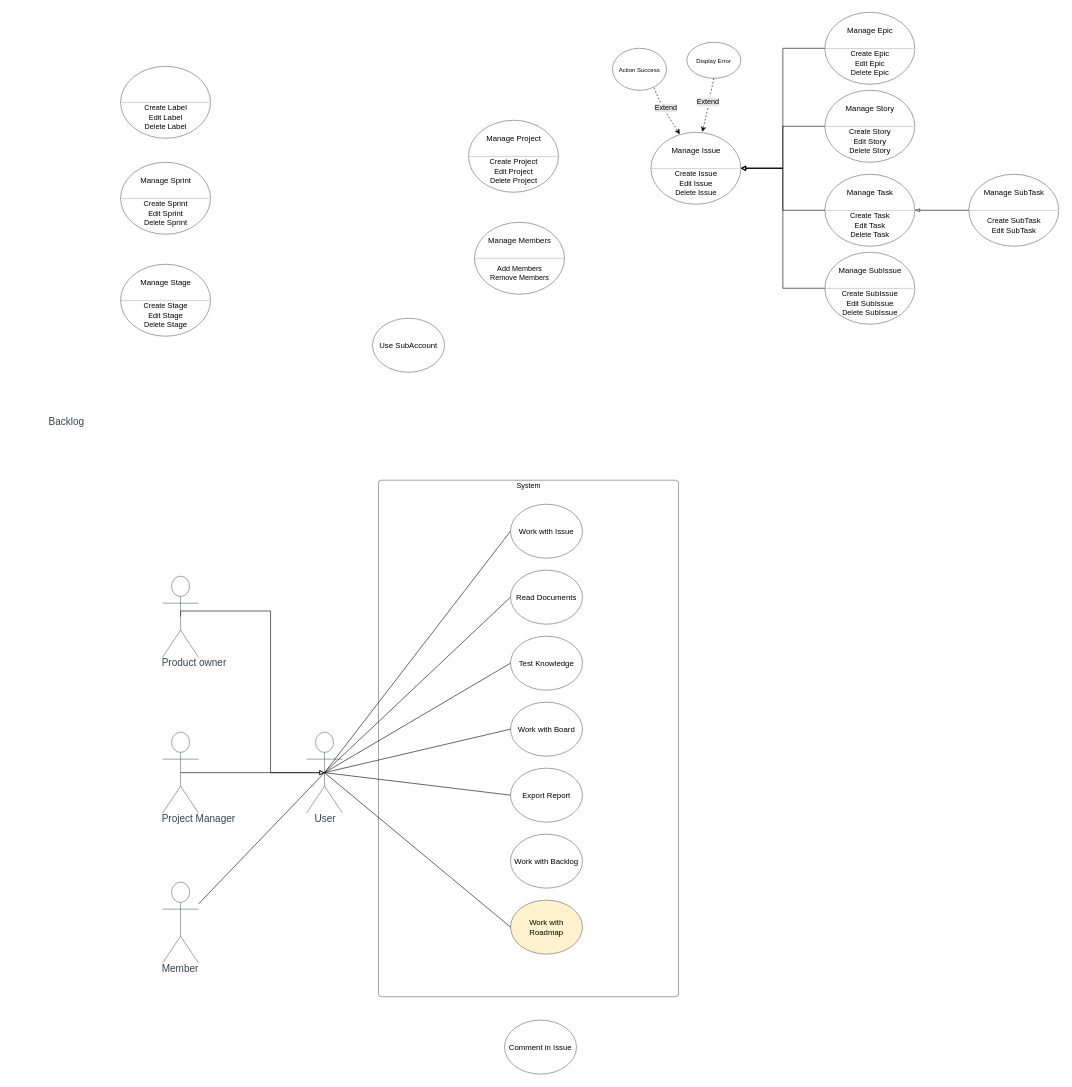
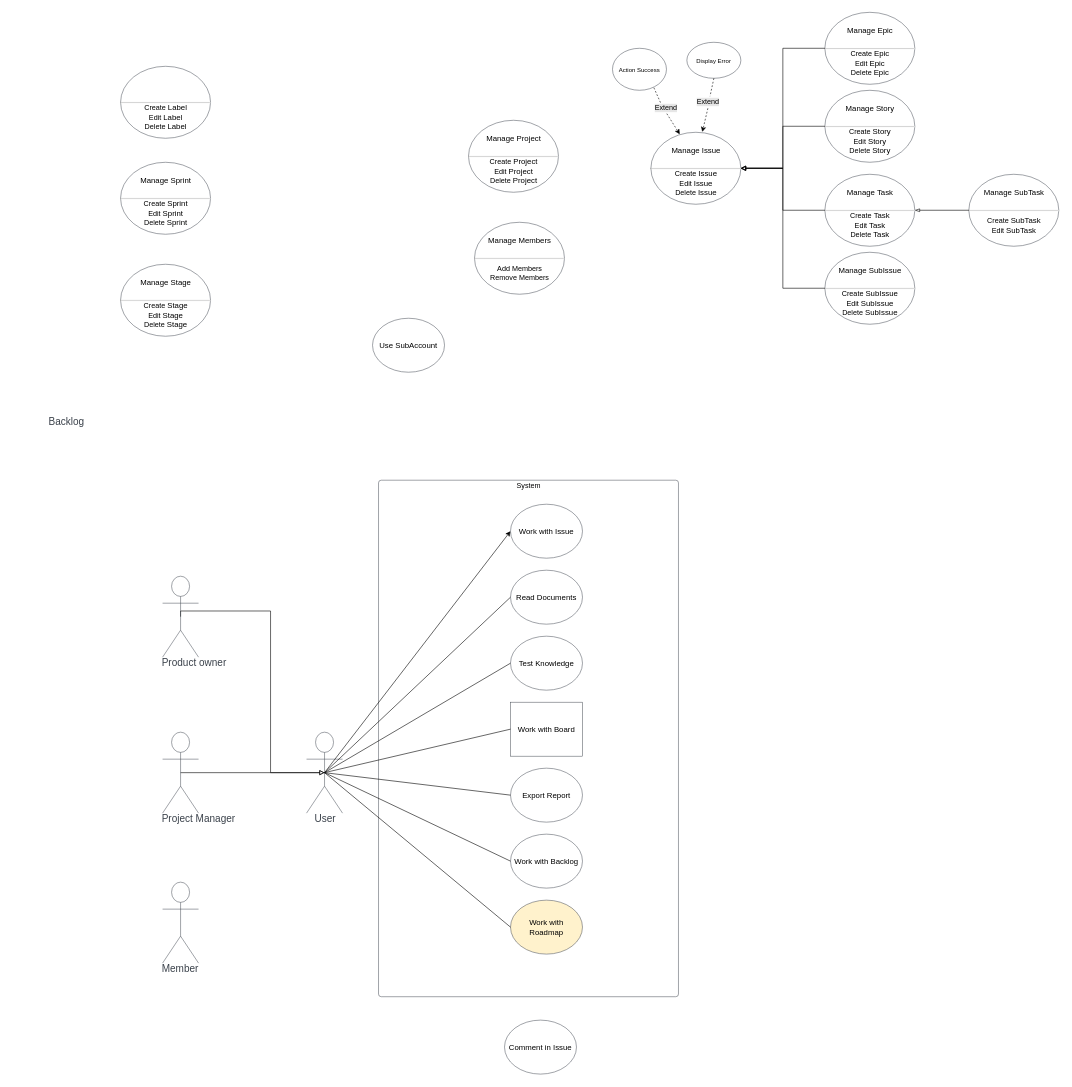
(508, 534) -> (507, 536)
(546, 729) -> (546, 729)
(260, 840) -> (421, 819)
